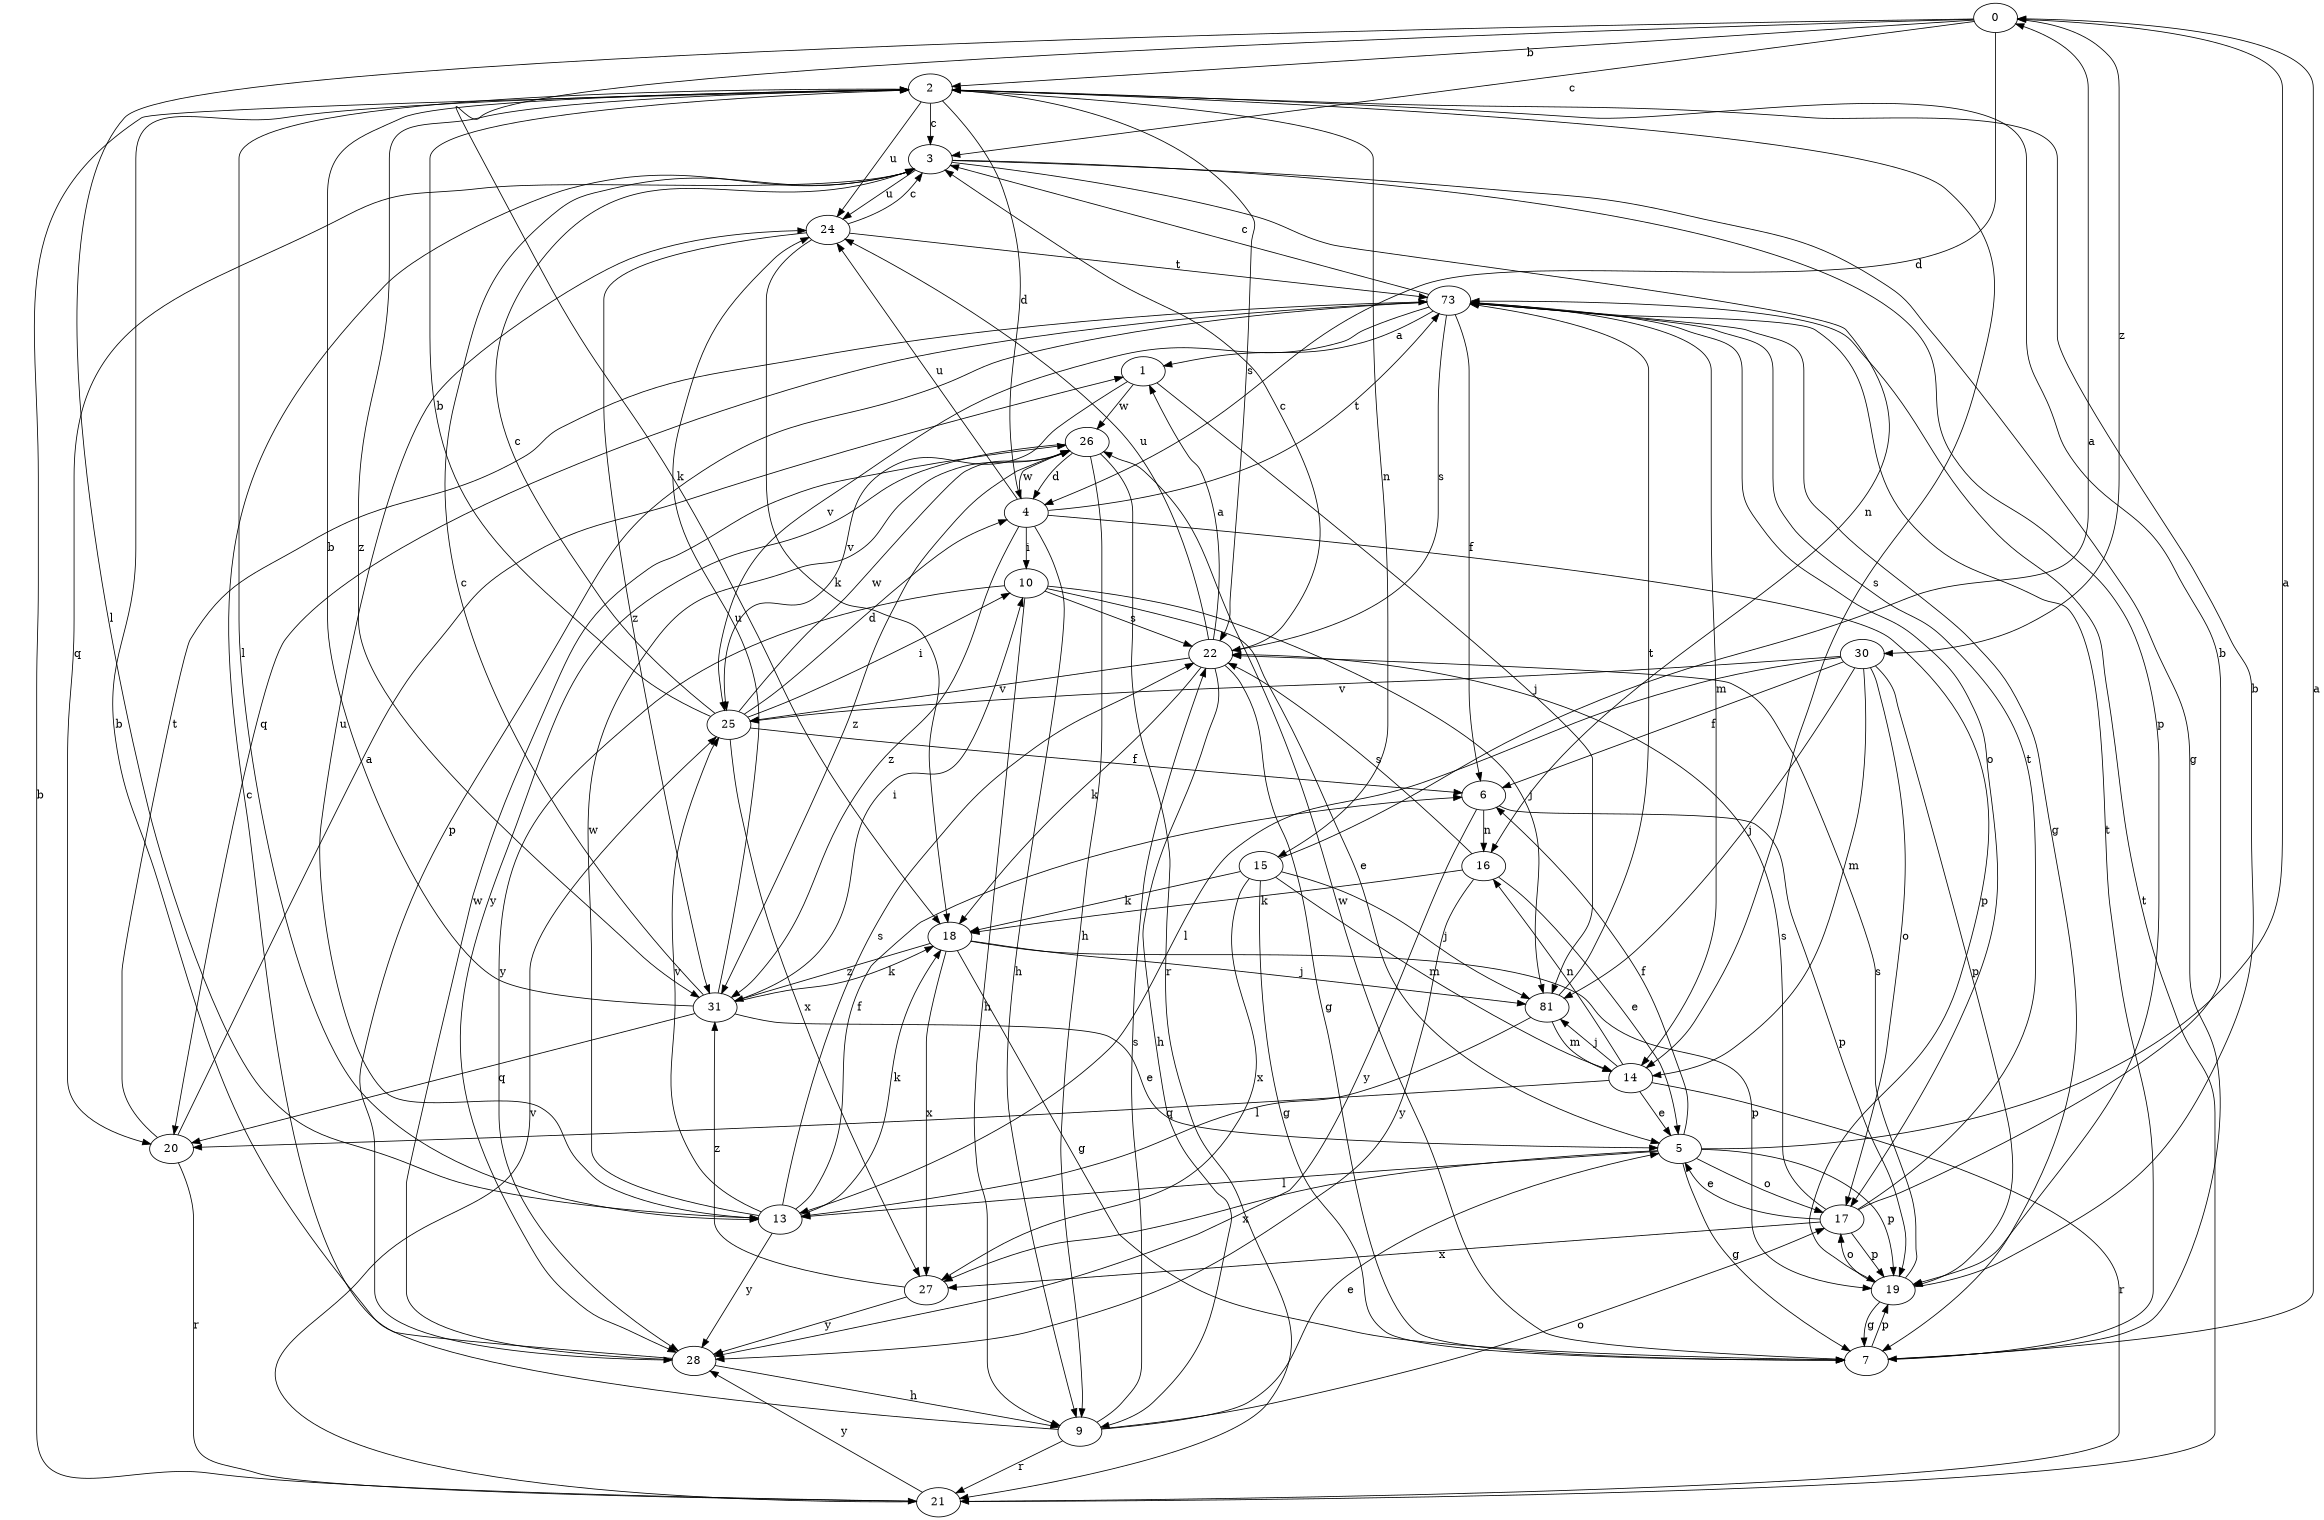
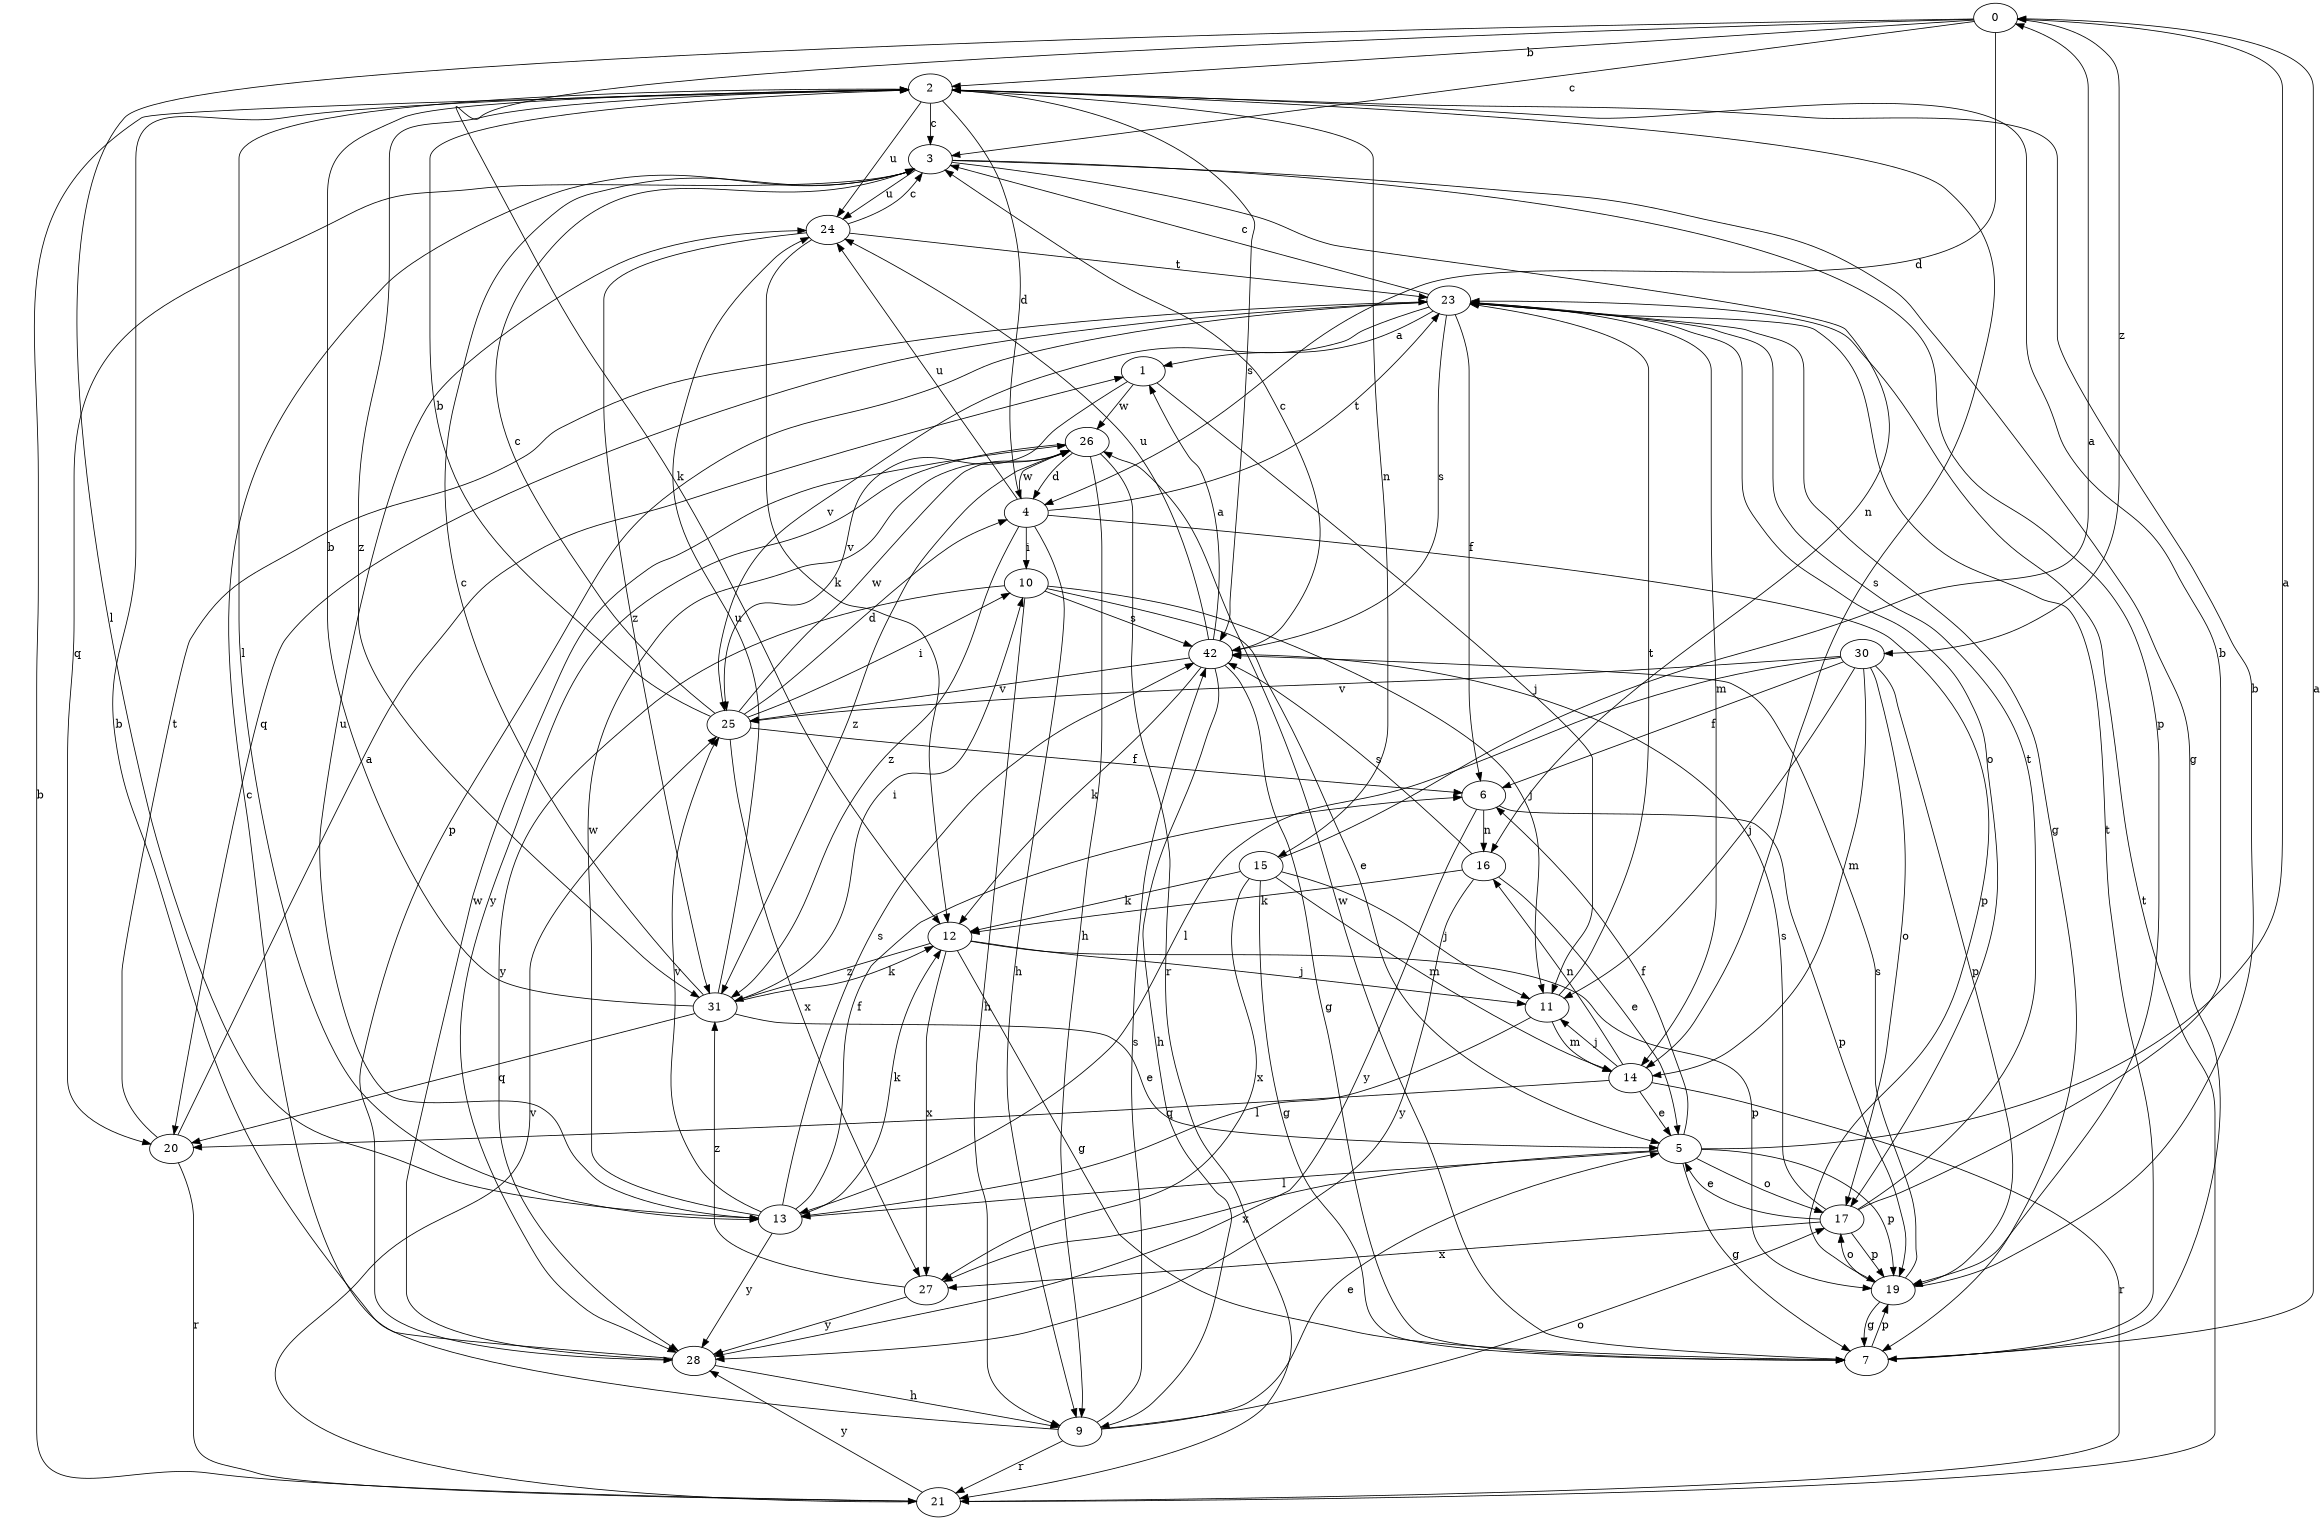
(1449, 301) -> (1449, 301)
(1211, 654) -> (1211, 654)
(950, 937) -> (950, 937)
(1547, 1008) -> (1547, 1008)
